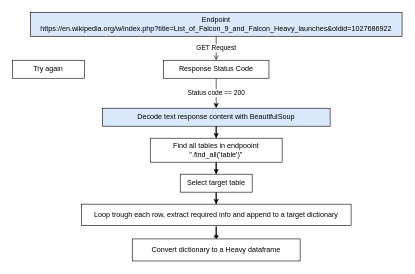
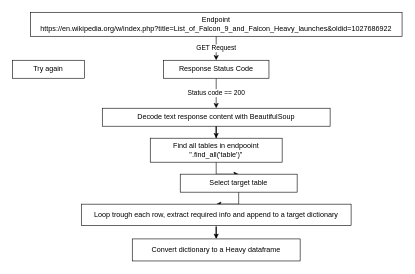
(216, 24) -> (216, 24)
(216, 56) -> (216, 54)
(216, 117) -> (216, 117)
(216, 183) -> (239, 183)
(216, 233) -> (216, 233)
